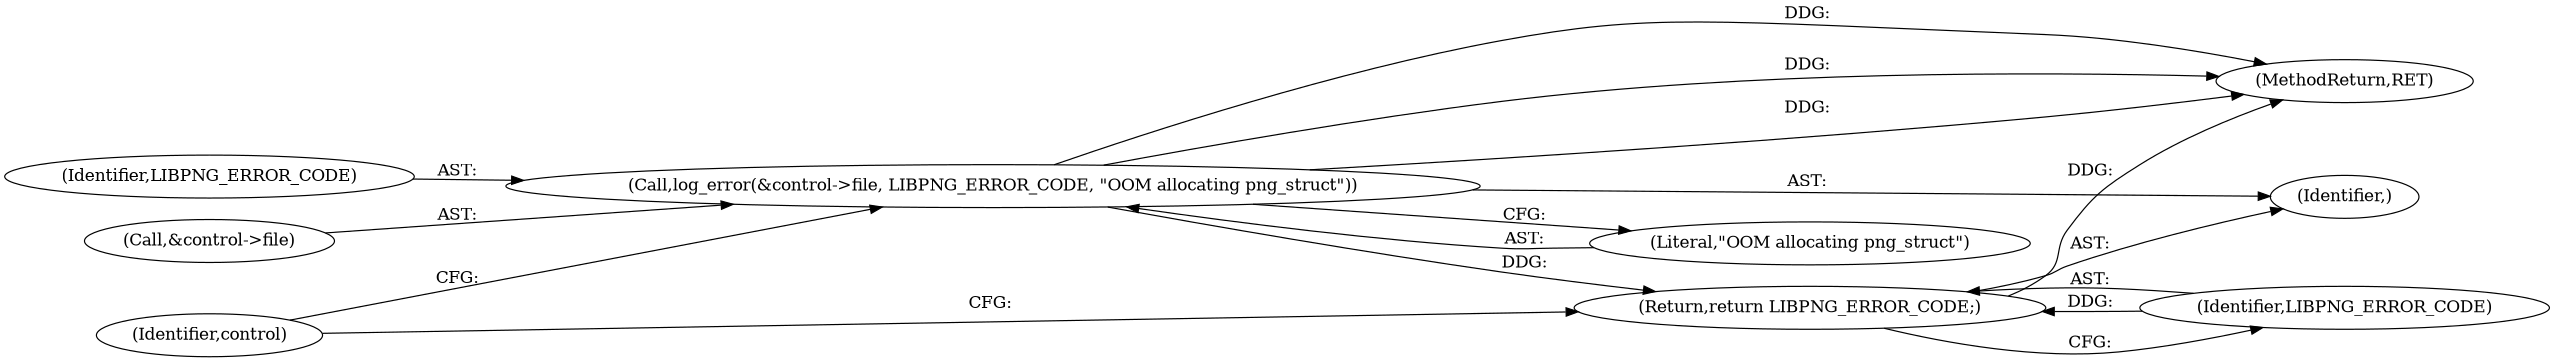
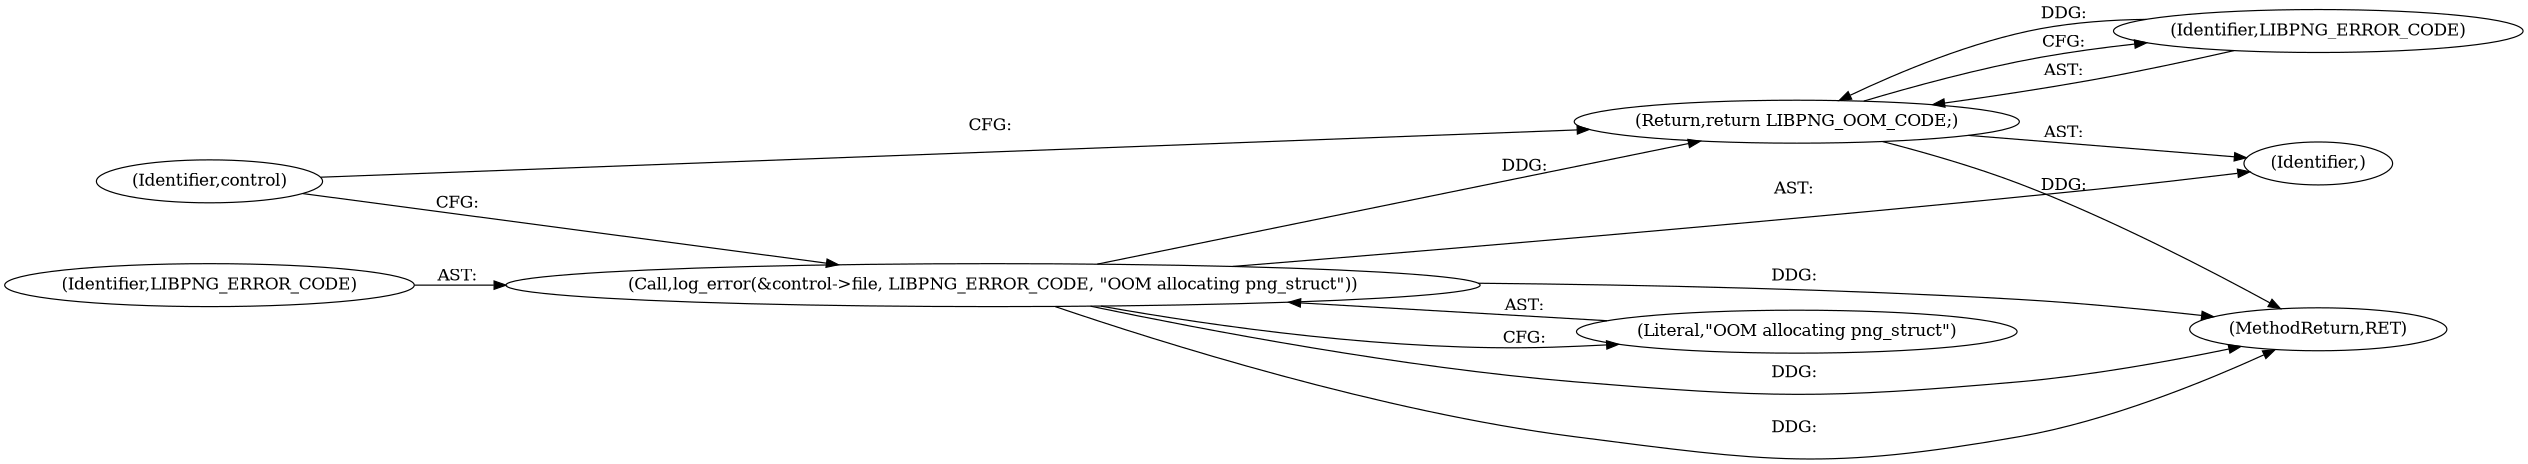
(209, 241) -> none
(1810, 308) -> (1797, 122)
